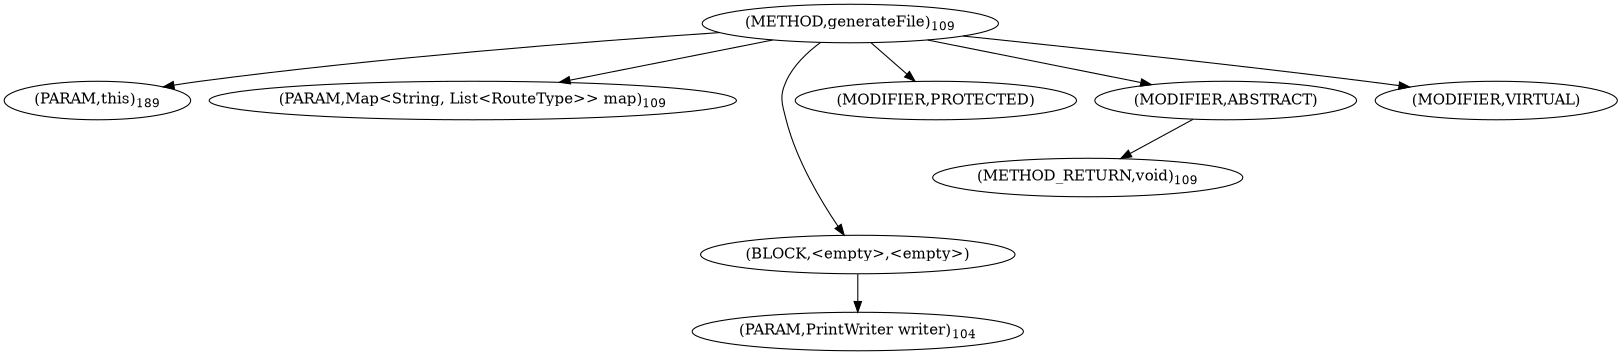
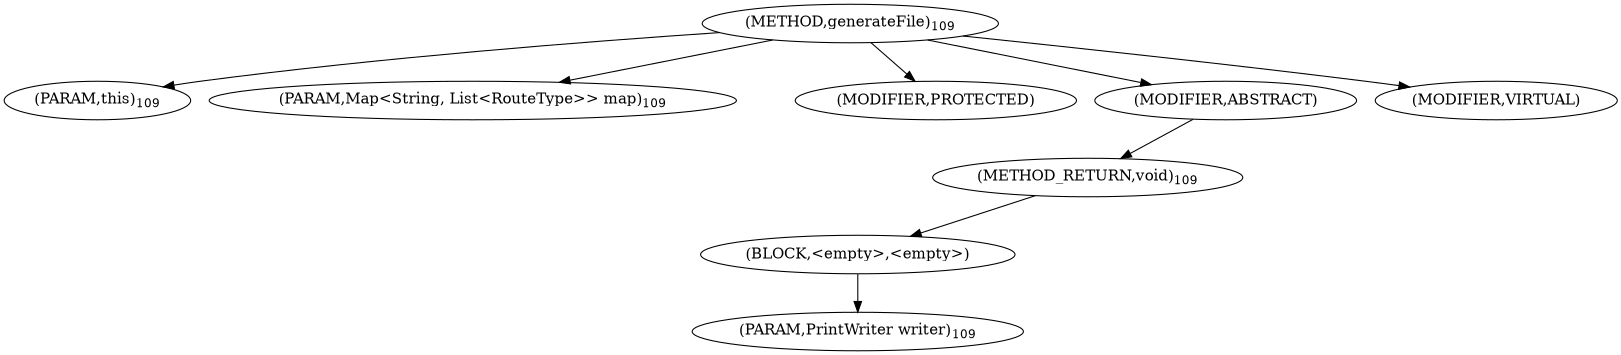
(148, 99) -> (148, 99)
(790, 133) -> (978, 214)
(964, 330) -> (964, 330)
